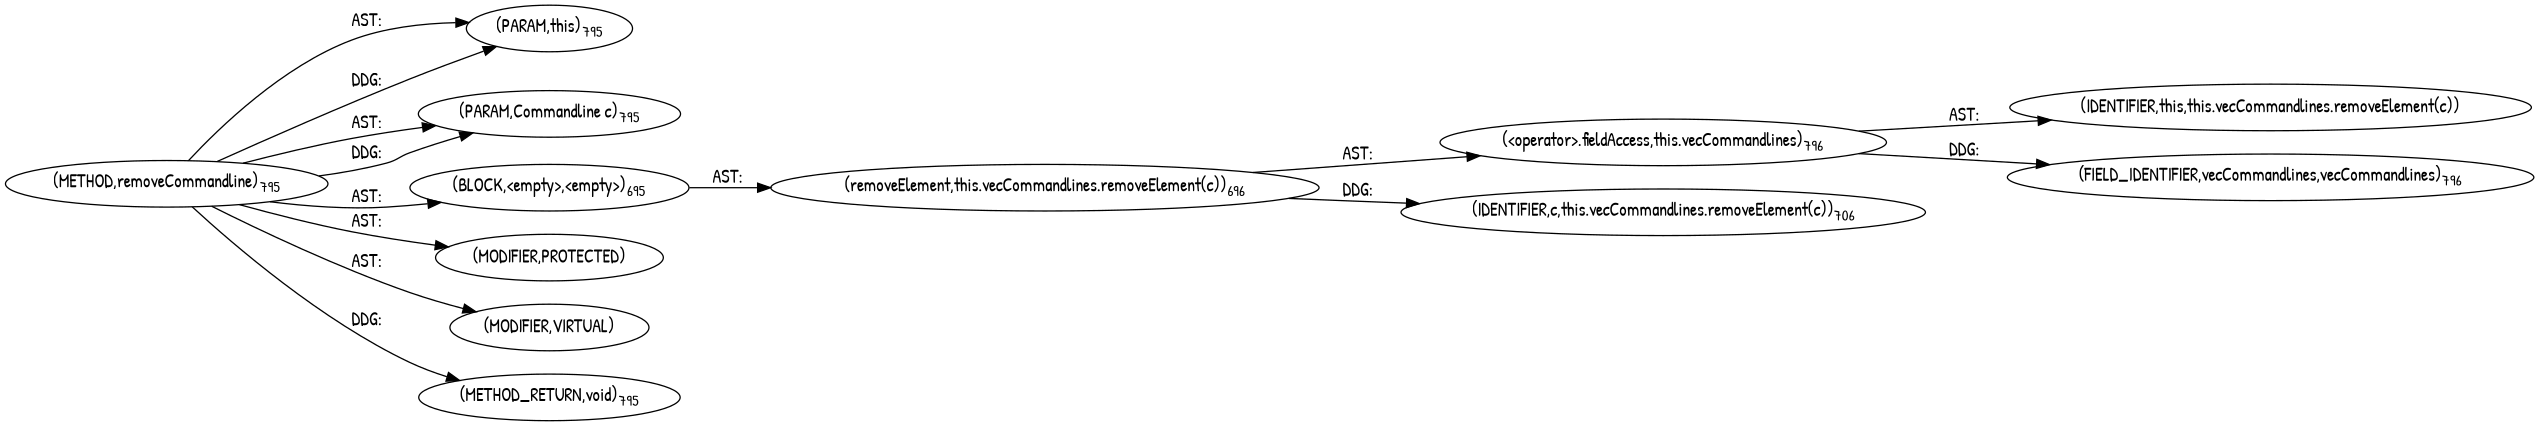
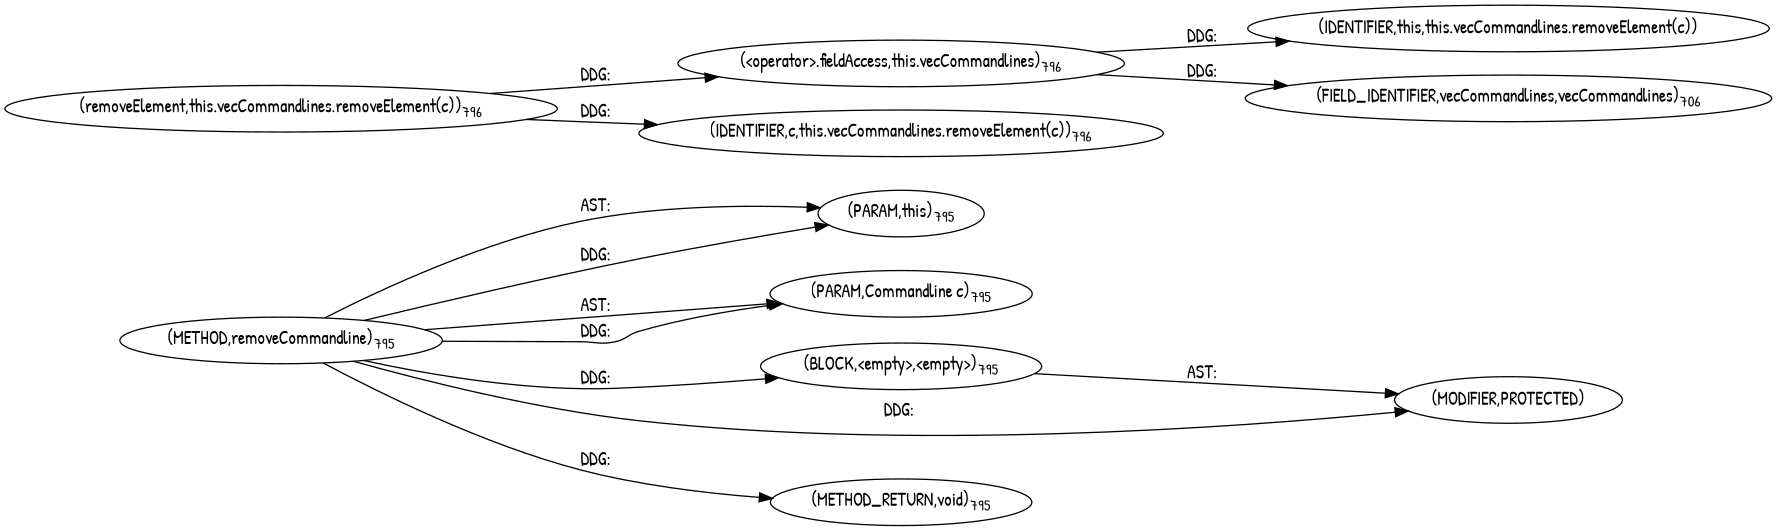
(1967, 116) -> (1204, 37)
(1360, 155) -> (598, 76)
(2452, 175) -> (1690, 96)
(637, 186) -> (988, 364)
(1237, 186) -> (473, 107)
(723, 188) -> (1210, 383)
(369, 197) -> (598, 379)
(1844, 210) -> (1082, 131)
(369, 222) -> (901, 411)
(549, 327) -> none
